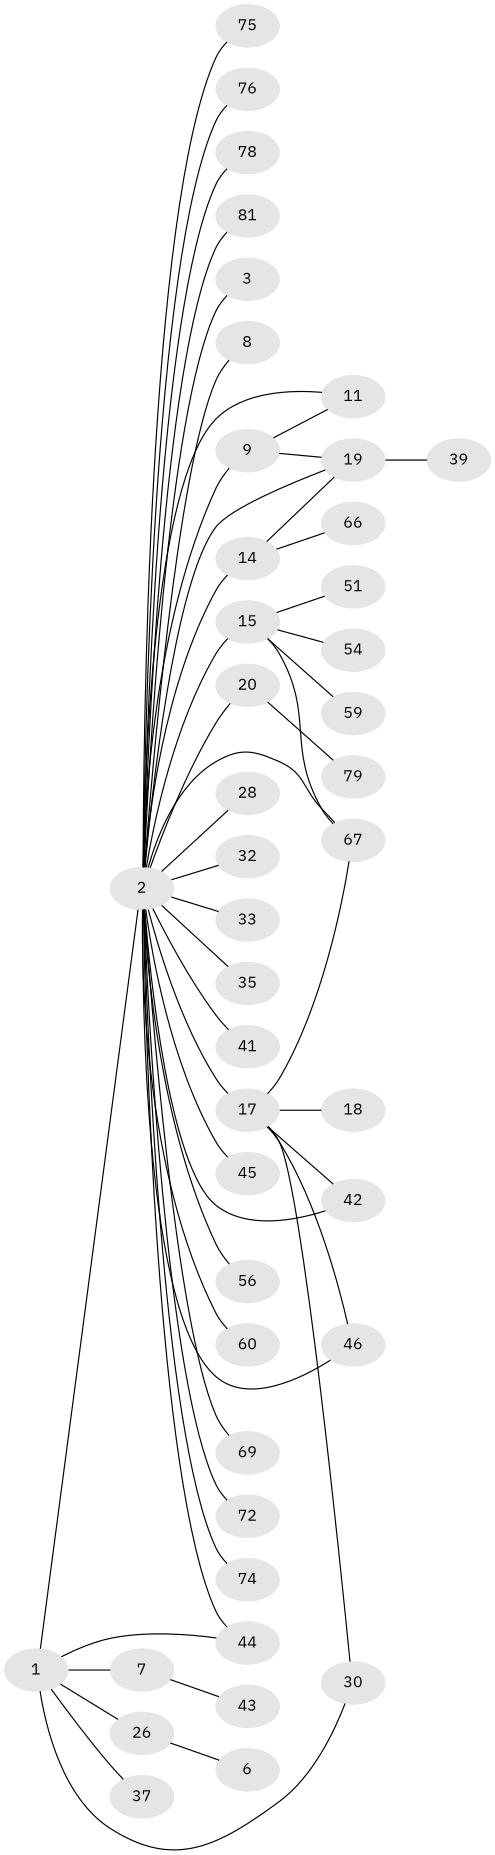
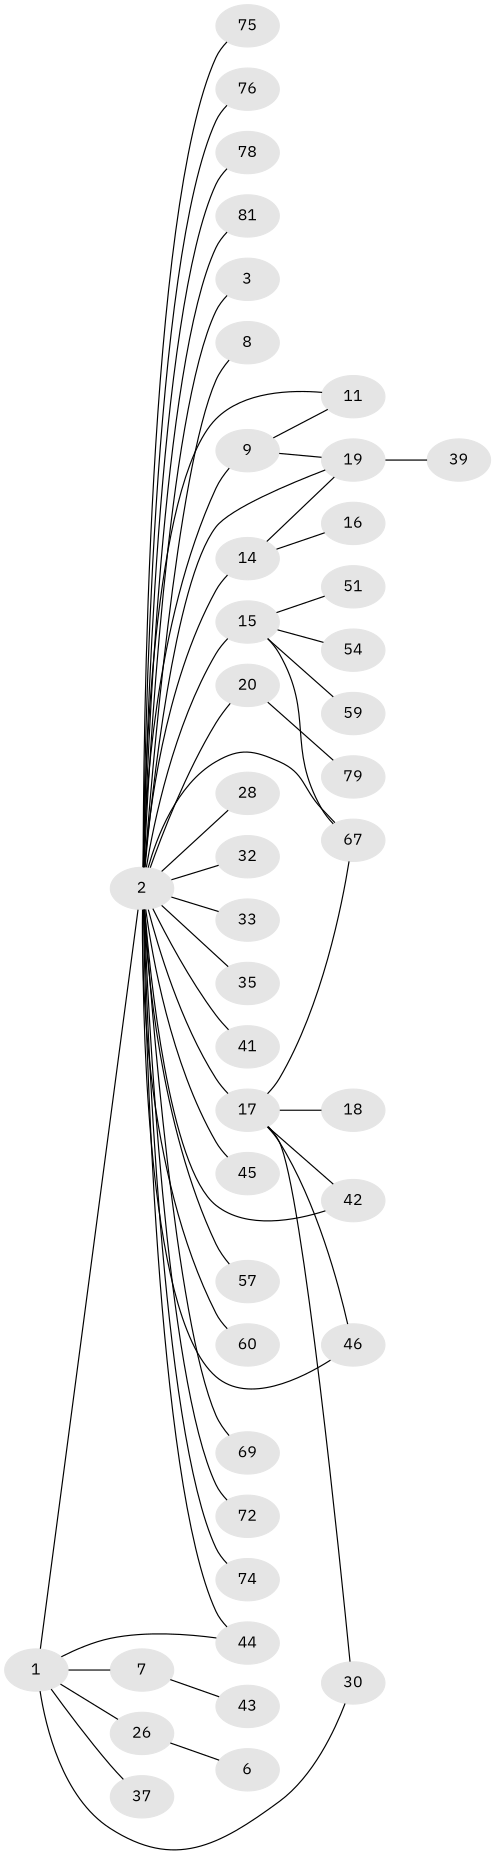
(353, 523) -> (353, 523)
(248, 1282) -> (248, 1282)
